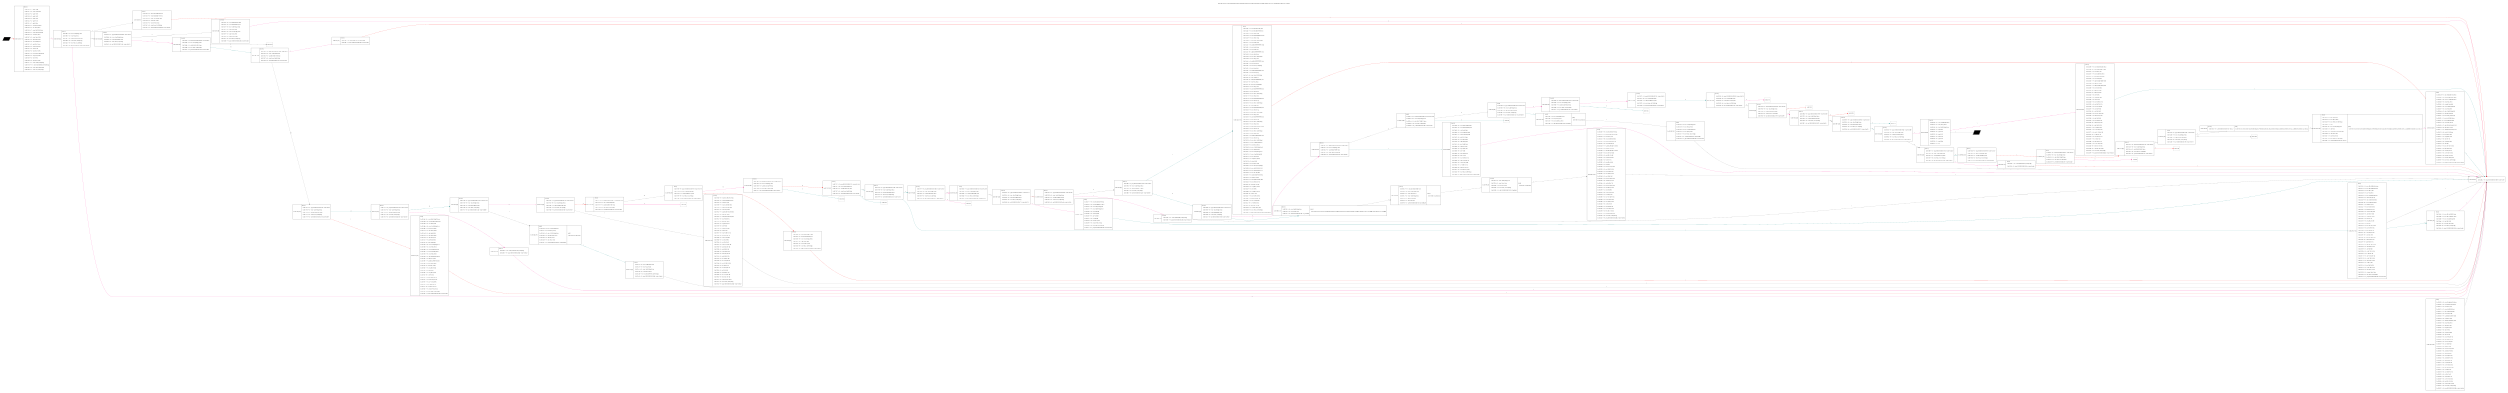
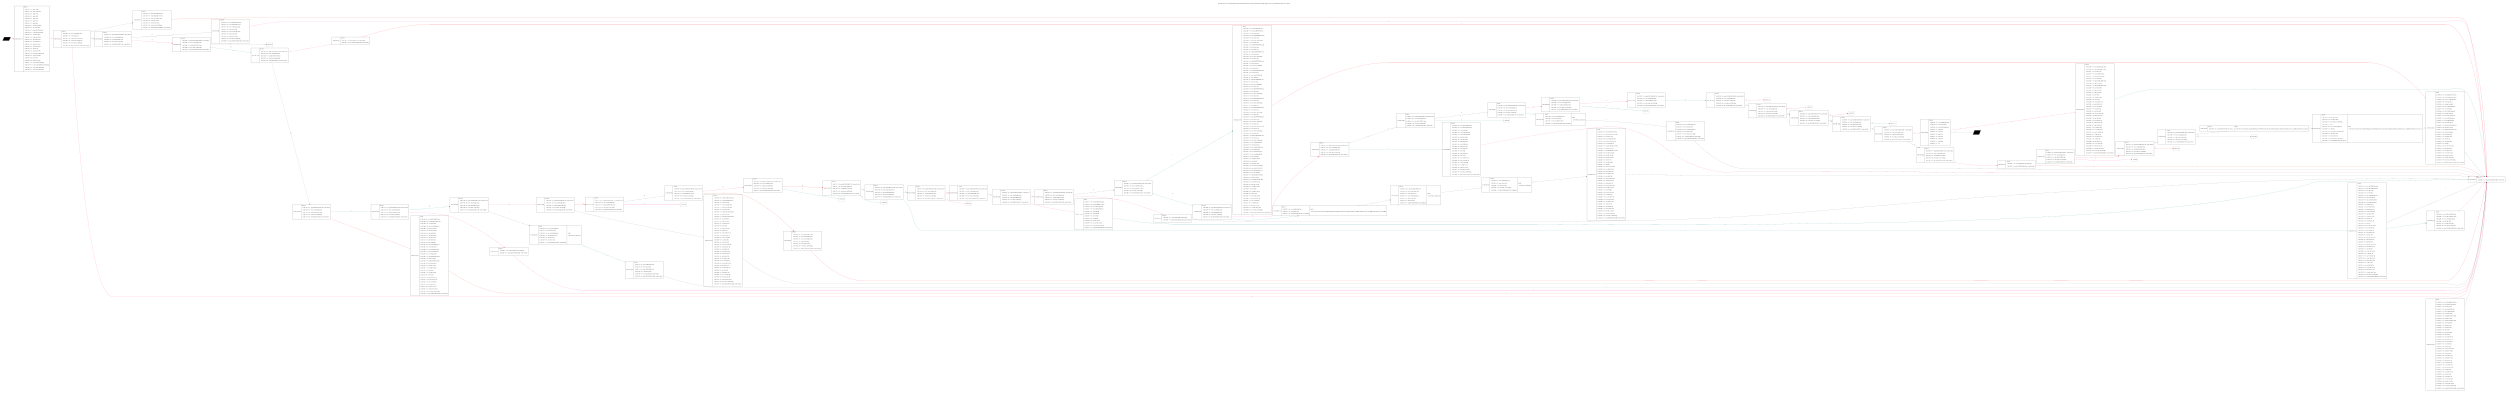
(1977, 155) -> none
